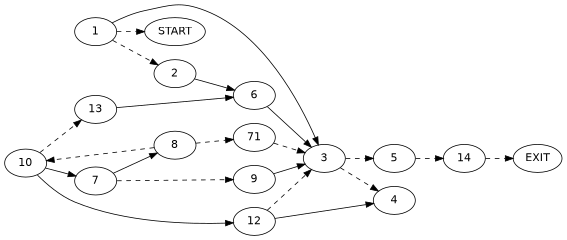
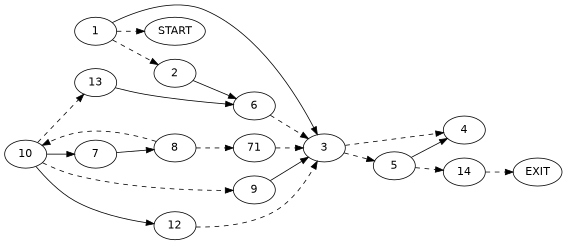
(286, 124) -> (286, 125)
(171, 180) -> (132, 185)
(320, 212) -> (426, 150)
